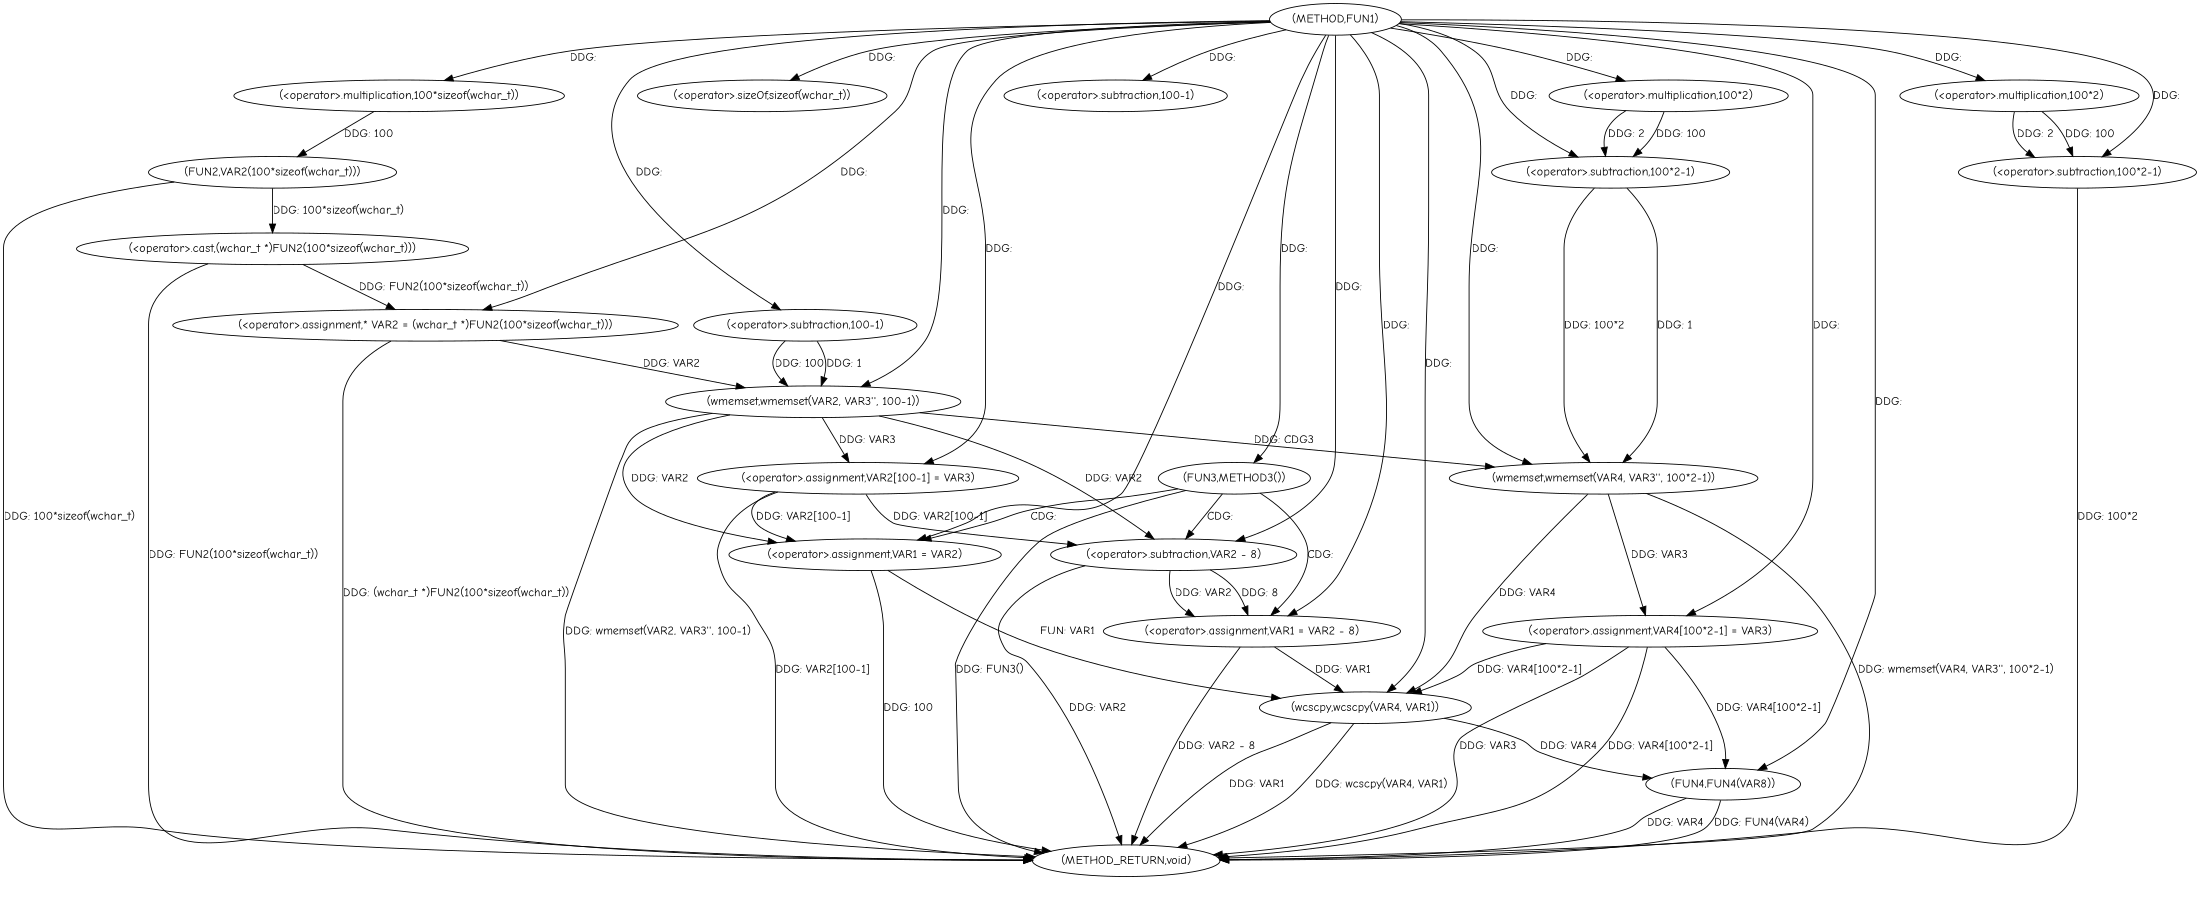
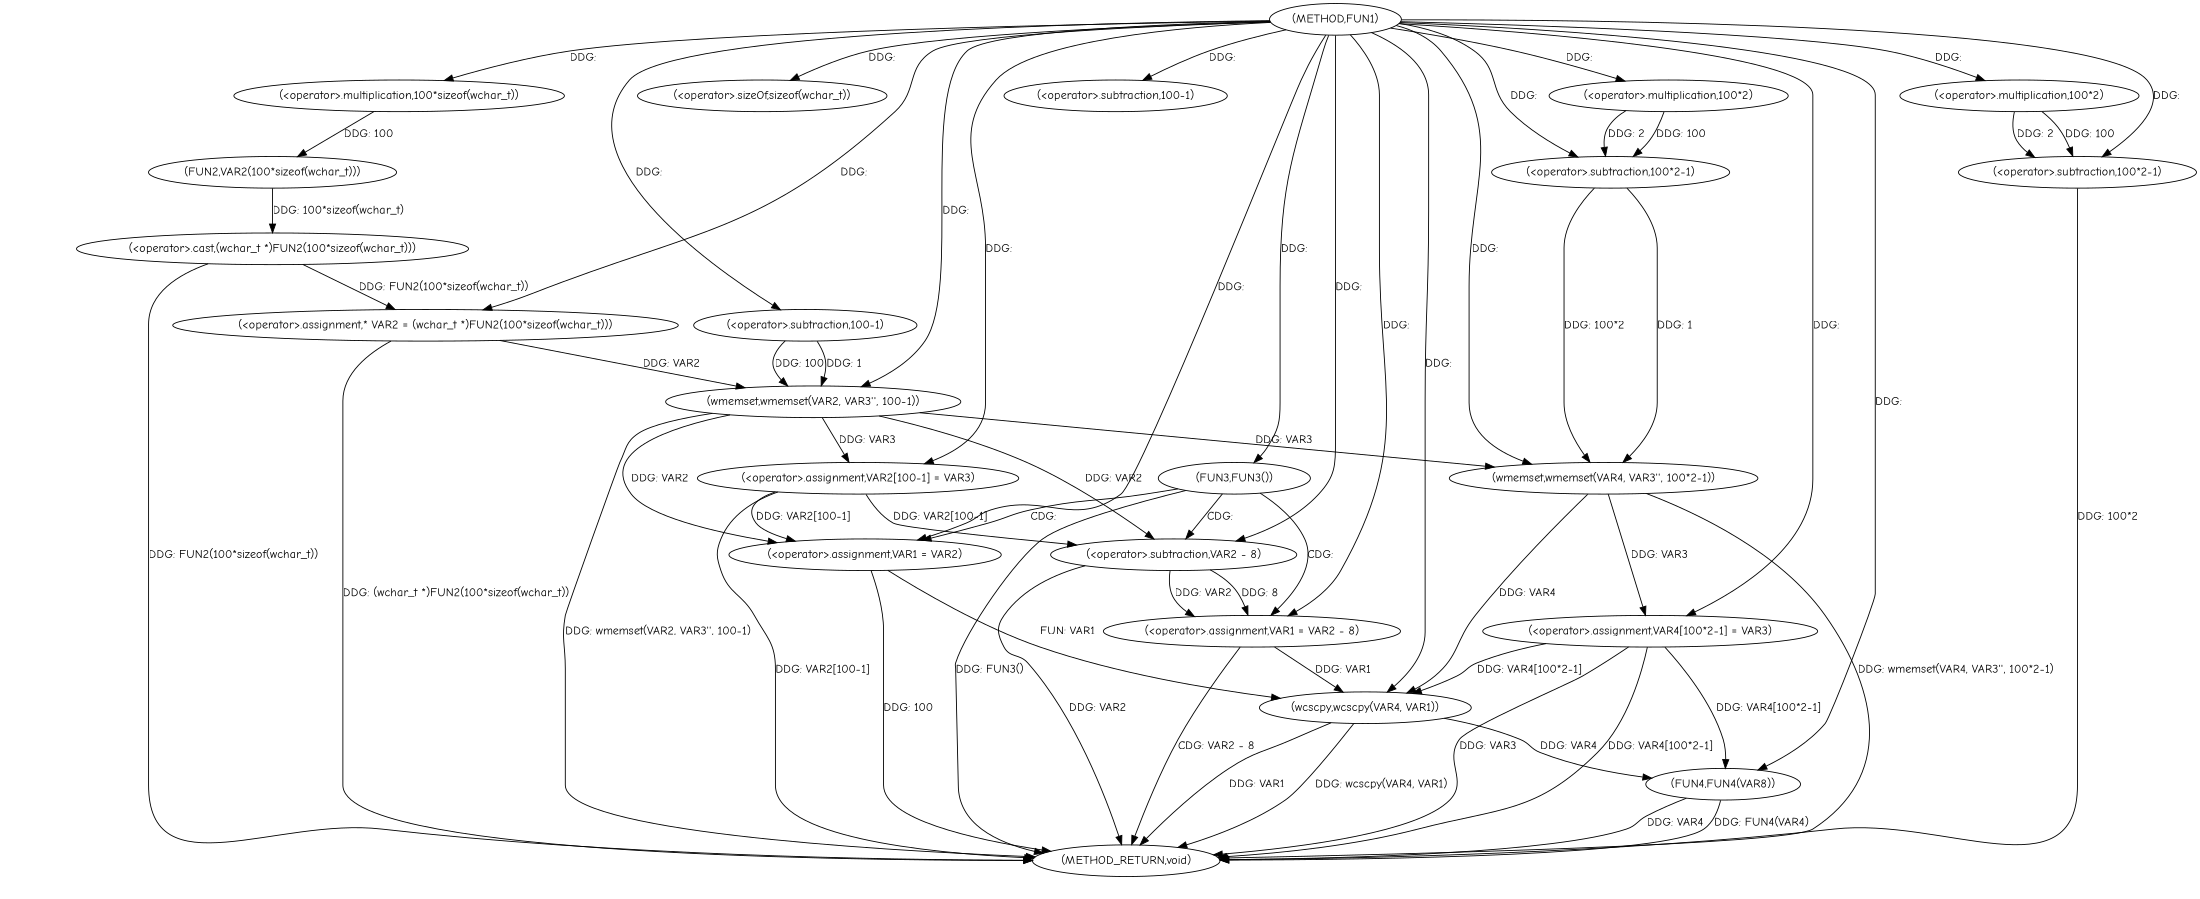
(1284, 440) -> (1284, 440)
(1234, 478) -> (1234, 478)
(1217, 746) -> (1217, 746)
(137, 828) -> none
